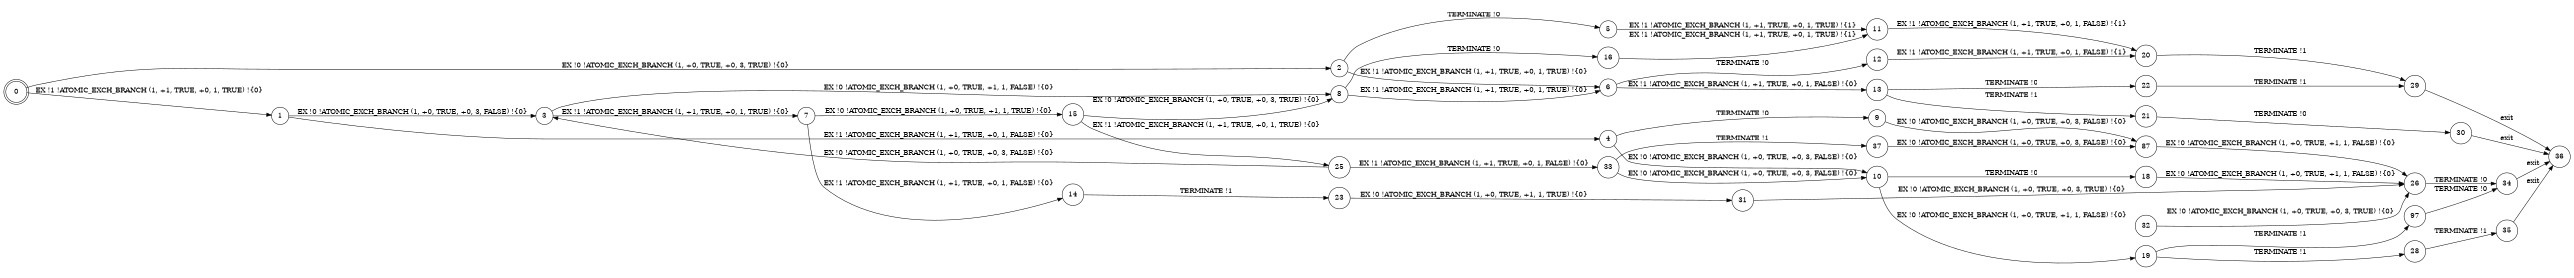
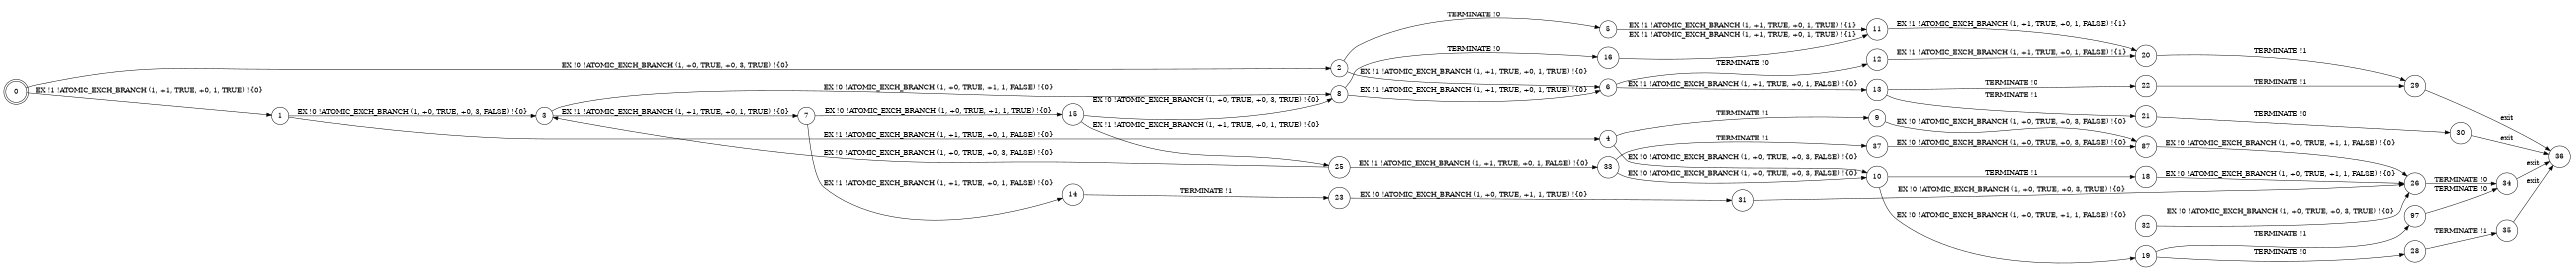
(1743, 114) -> (1743, 114)
(2012, 173) -> (2012, 173)
(2280, 252) -> (2280, 252)
